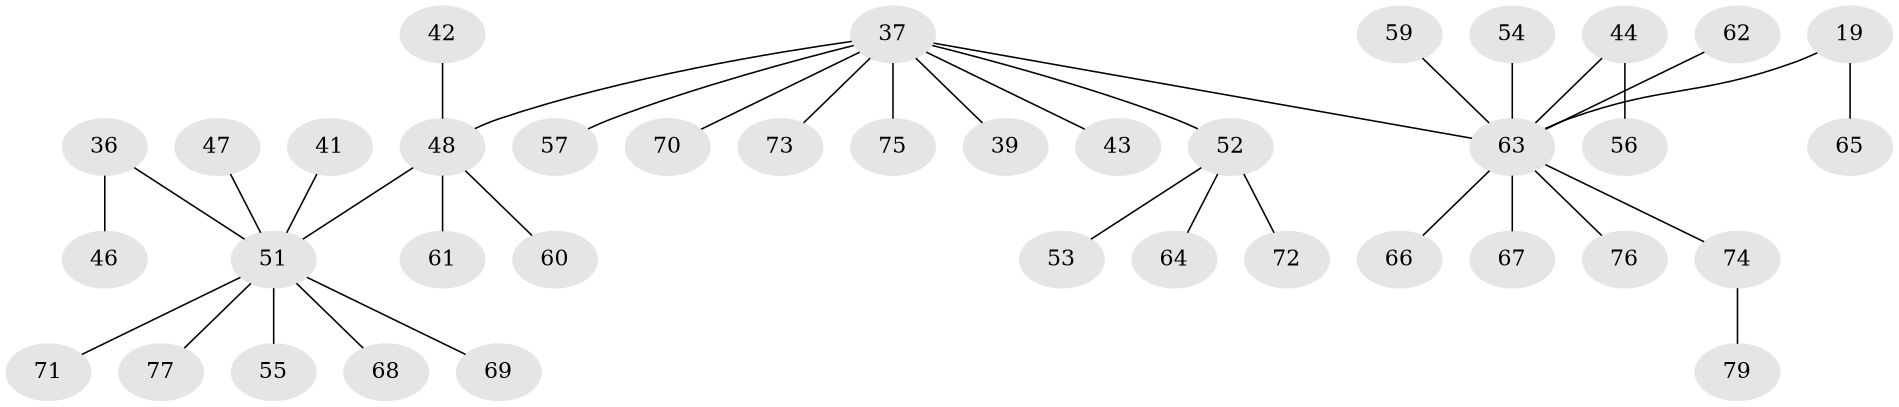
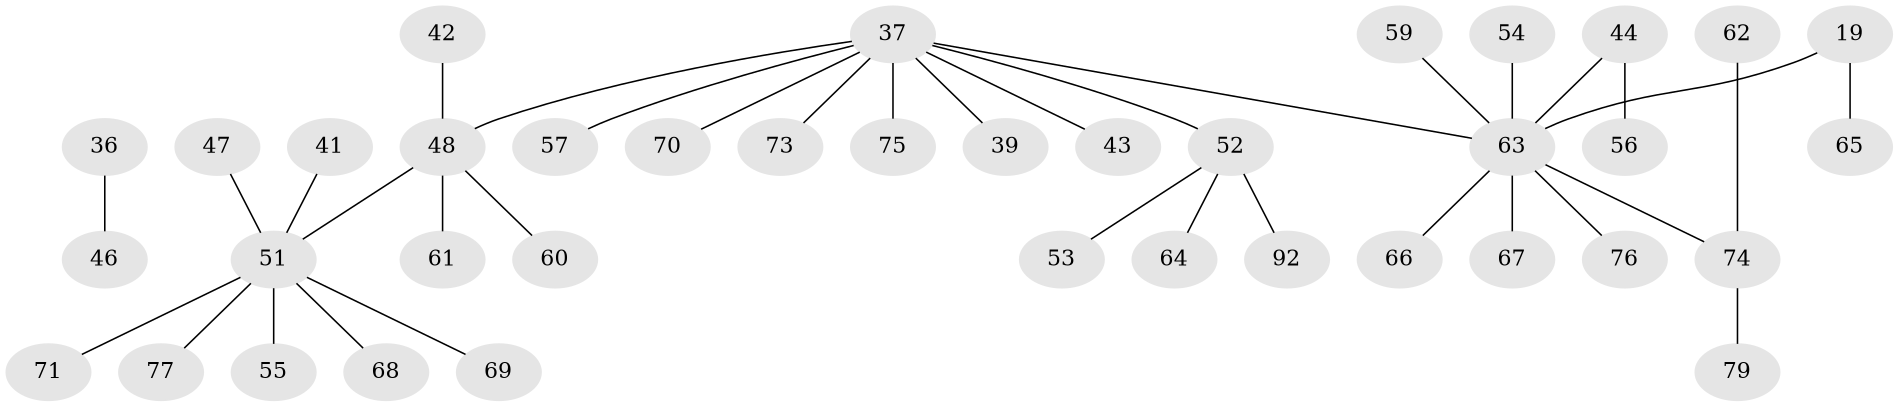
(1637, 85) -> (1737, 147)
(189, 203) -> none
(1287, 260) -> (1287, 260)
